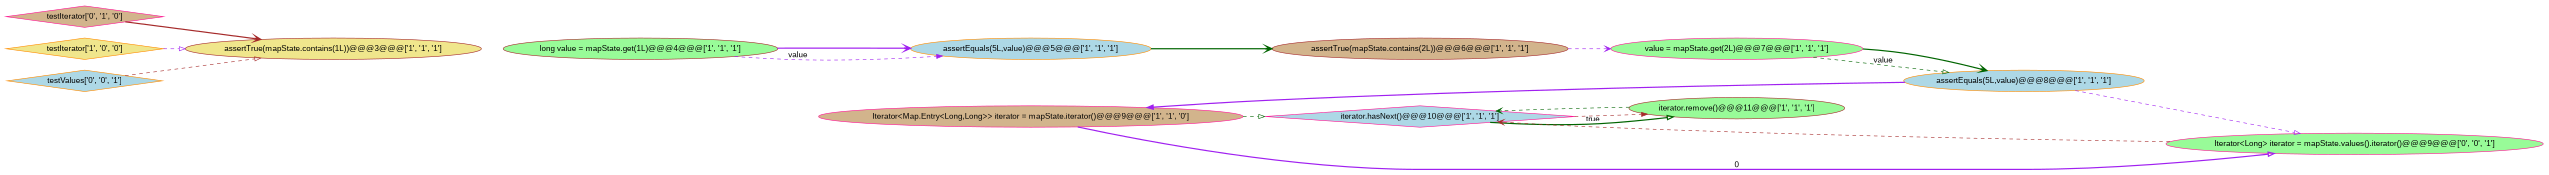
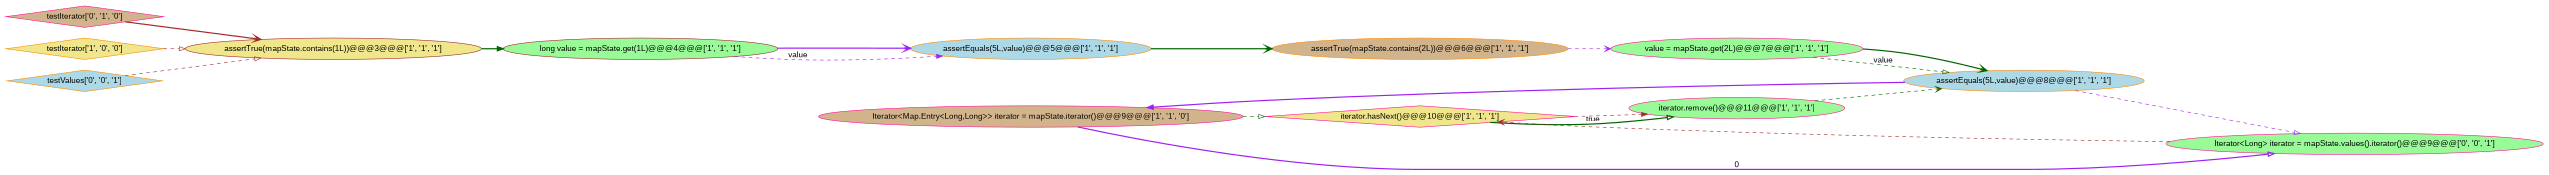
(171, 49) -> (171, 49)
none -> (489, 49)
(1420, 49) -> (1420, 49)
(1737, 108) -> (1737, 108)
(1566, 109) -> (1875, 95)
(1420, 117) -> (1420, 117)
